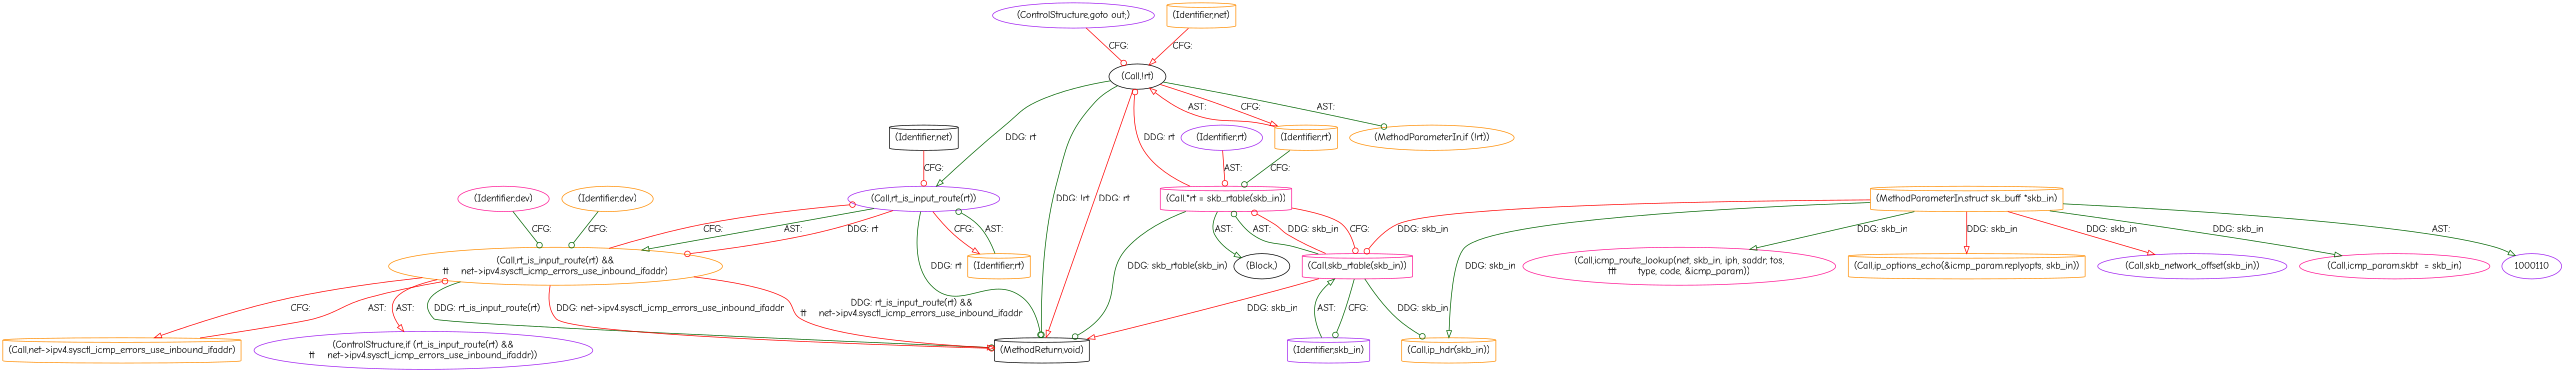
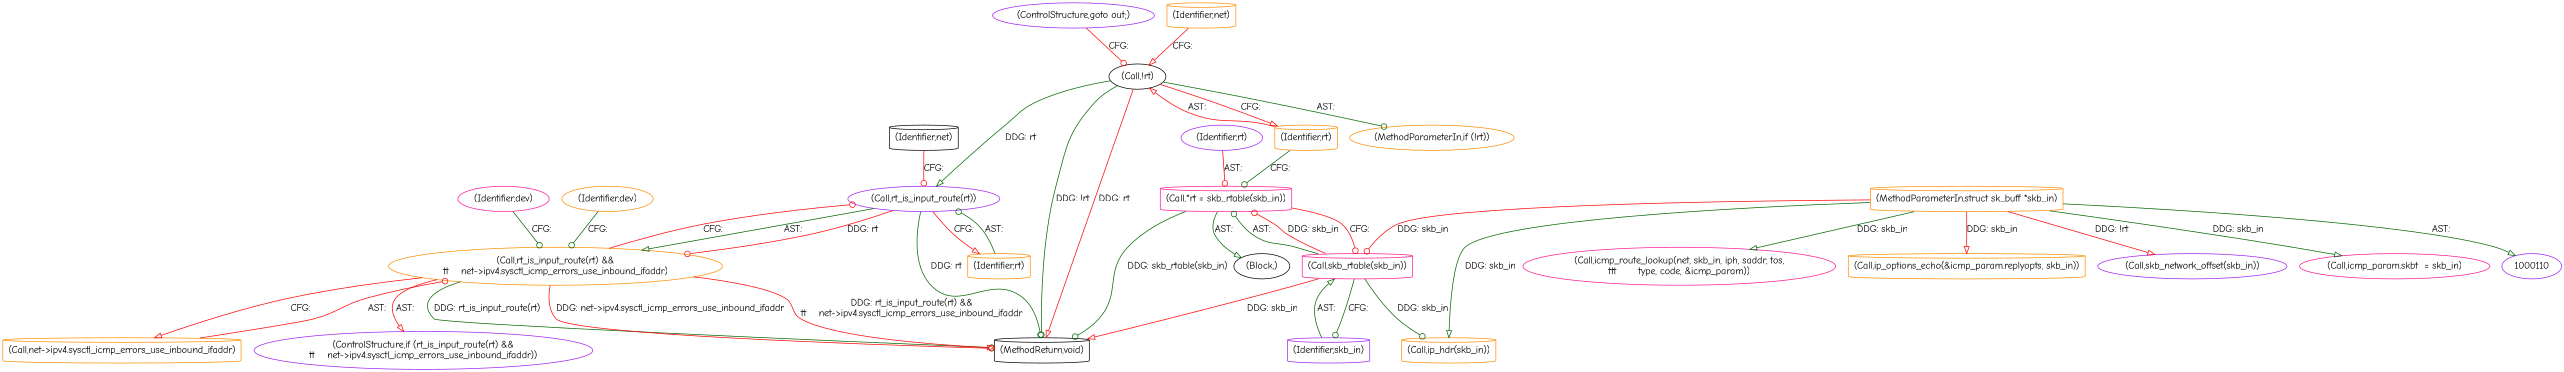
(1144, 151) -> none
(2112, 229) -> (2112, 229)
